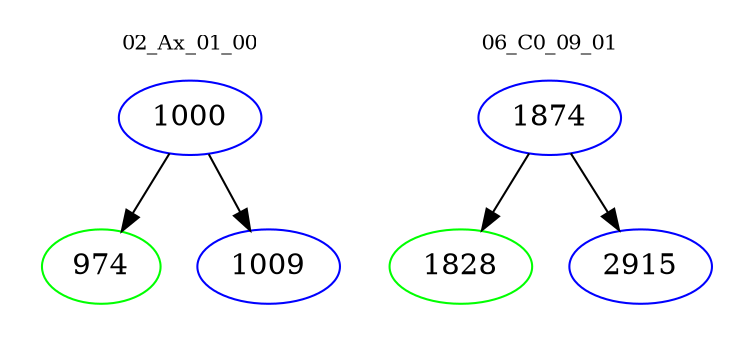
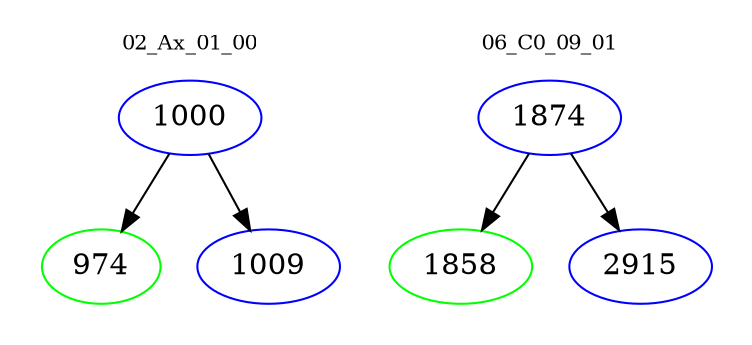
(461, 267) -> (461, 267)
